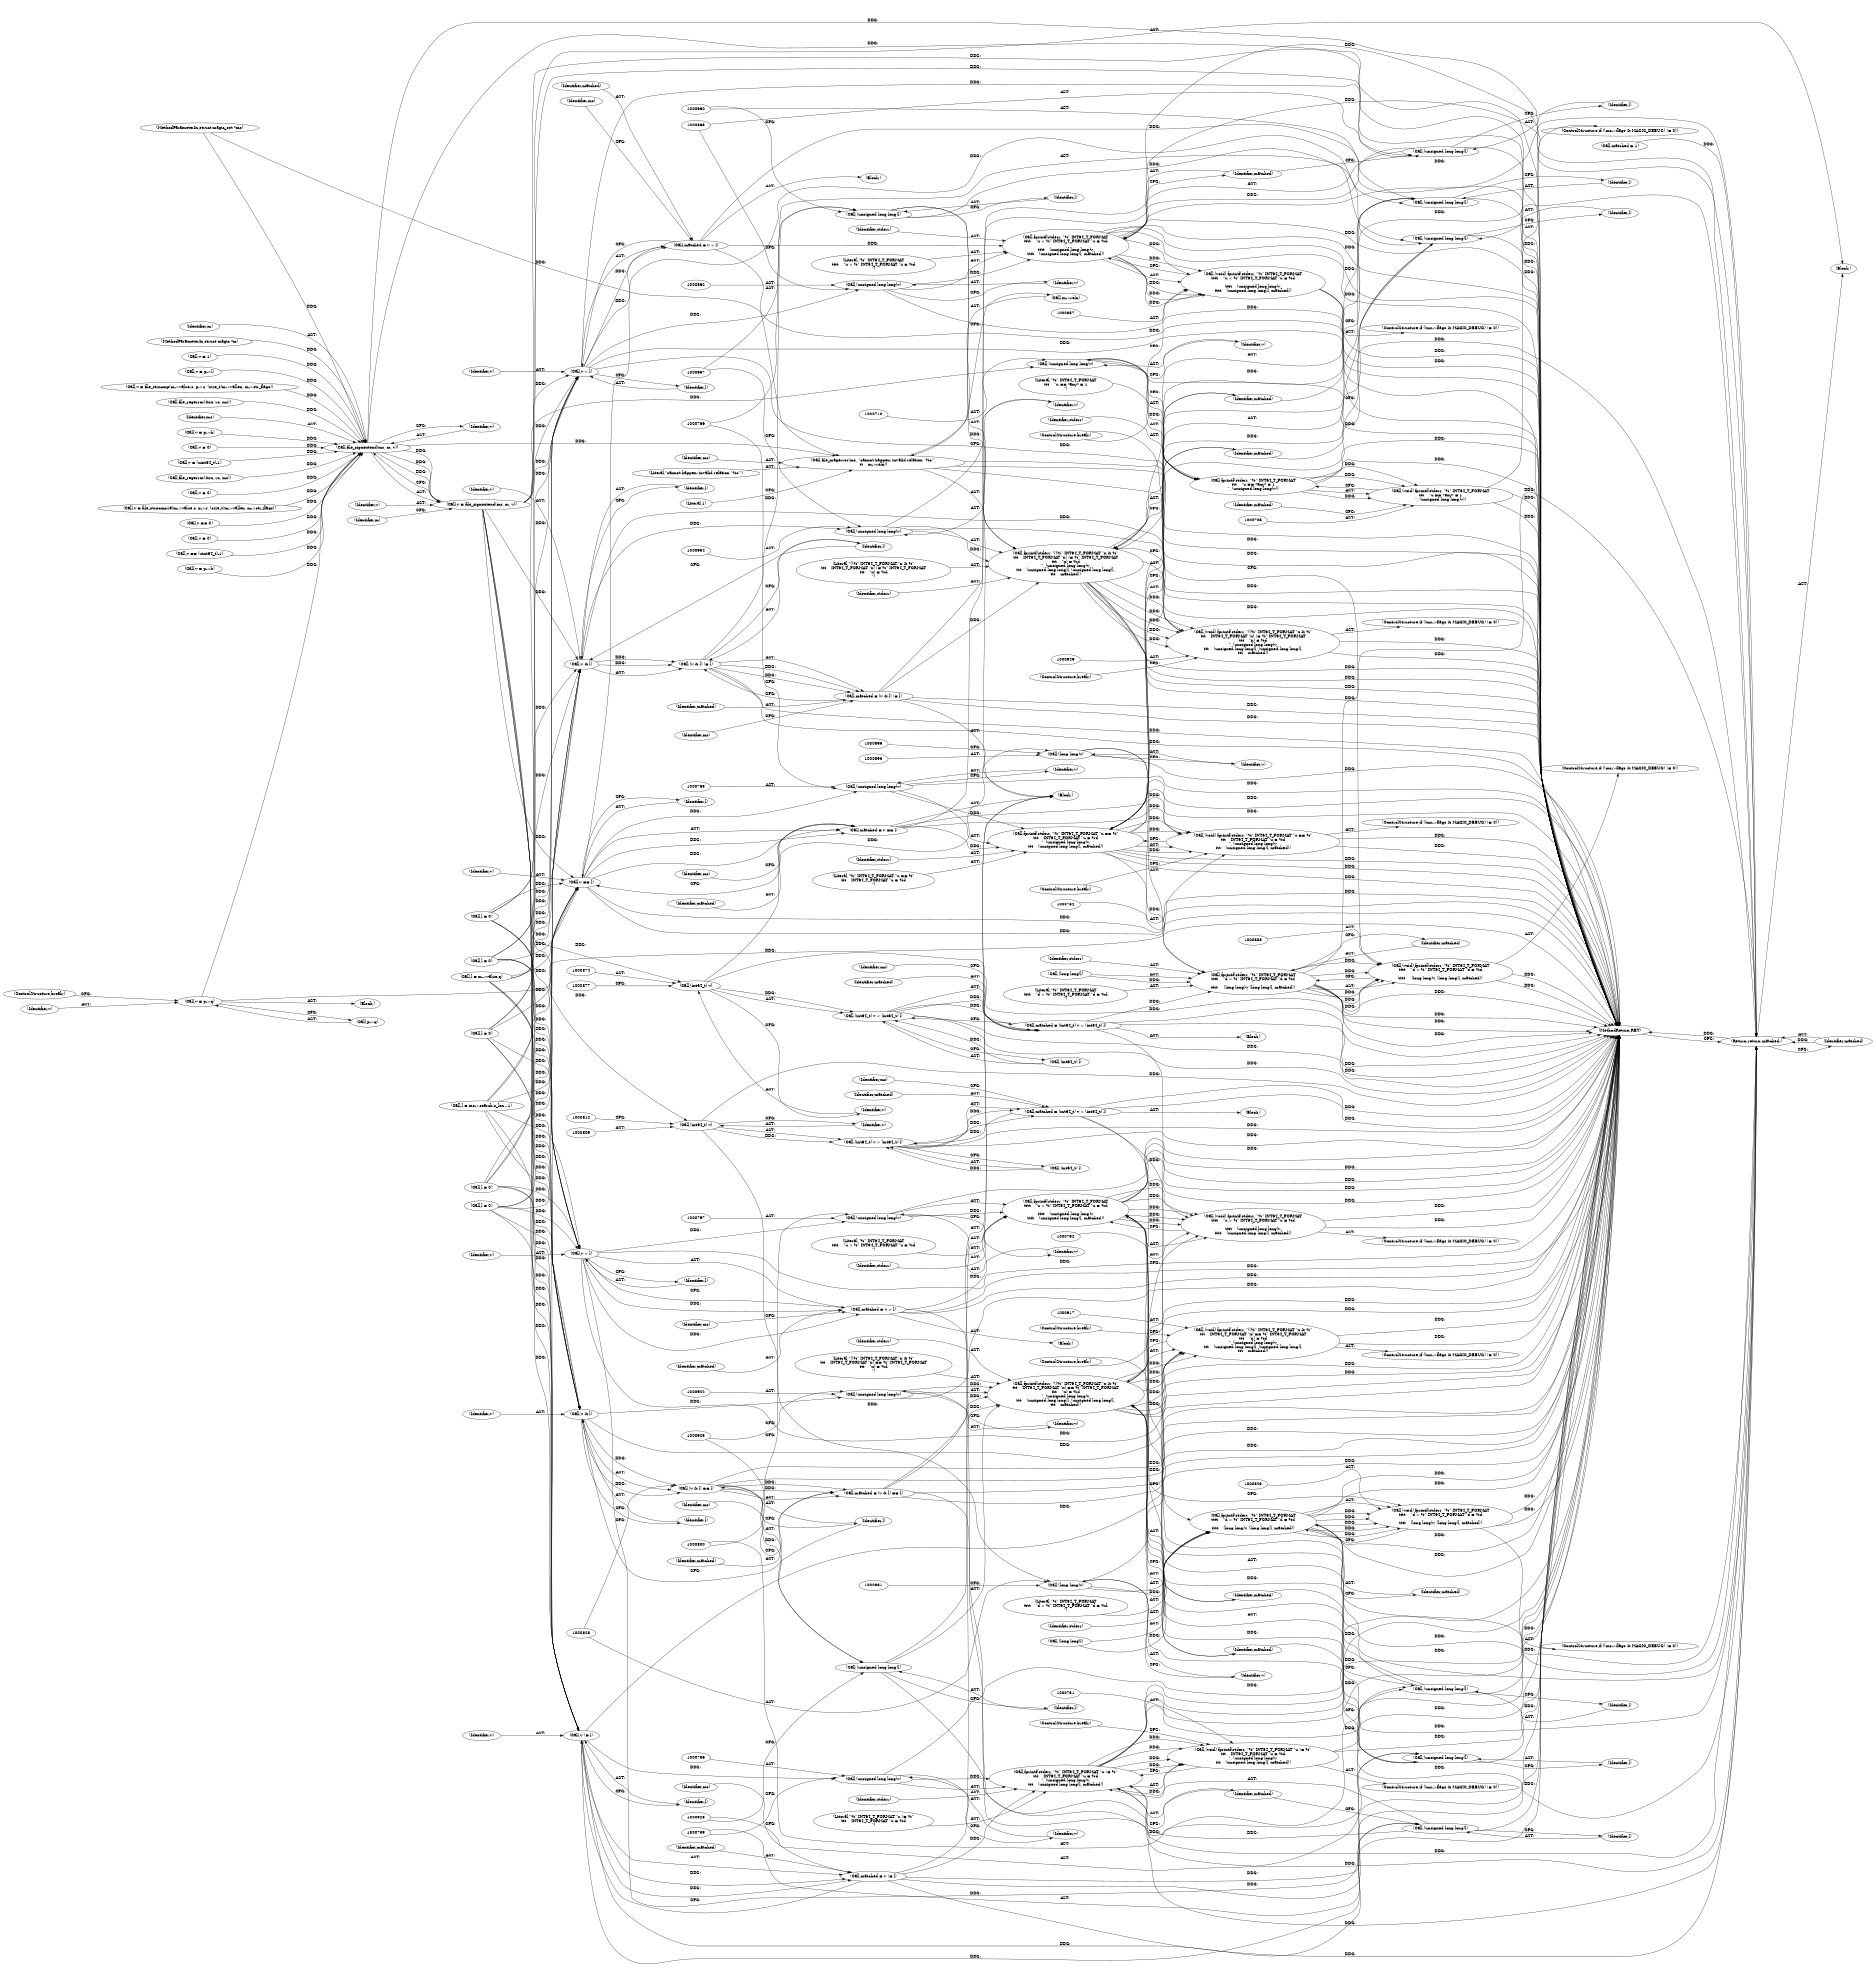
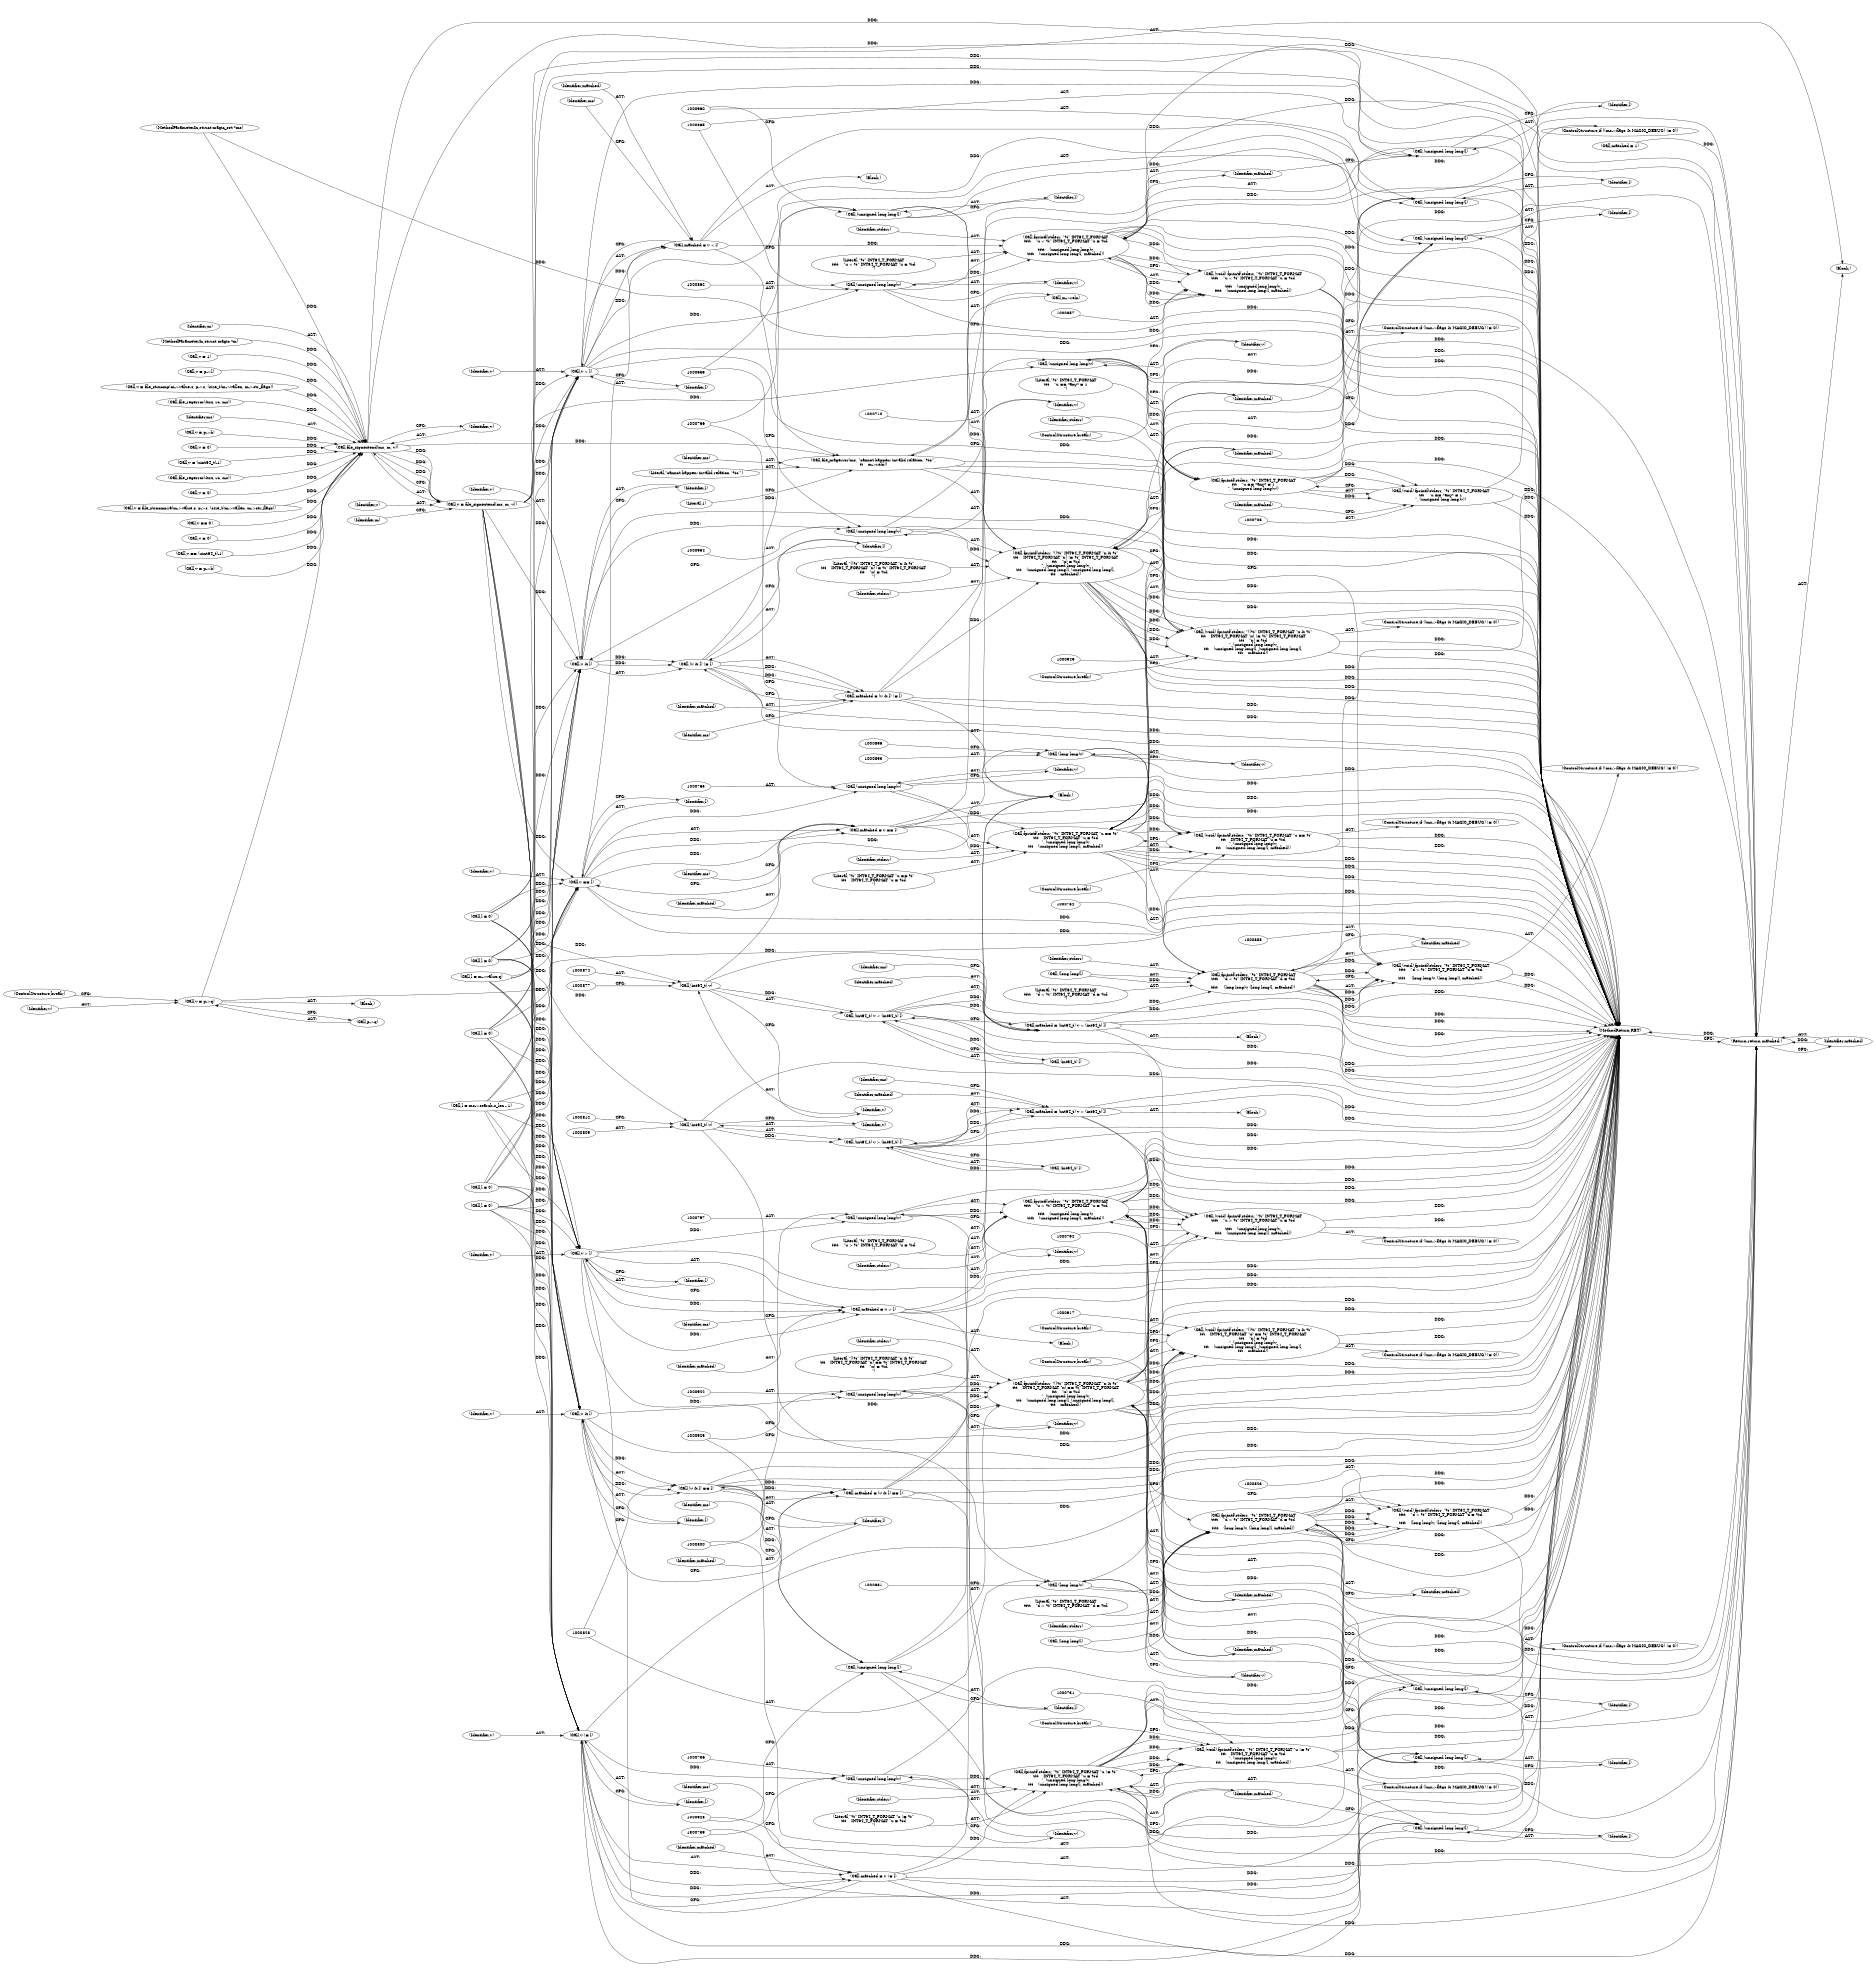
(696, 373) -> (696, 373)
(976, 1132) -> (976, 1132)
